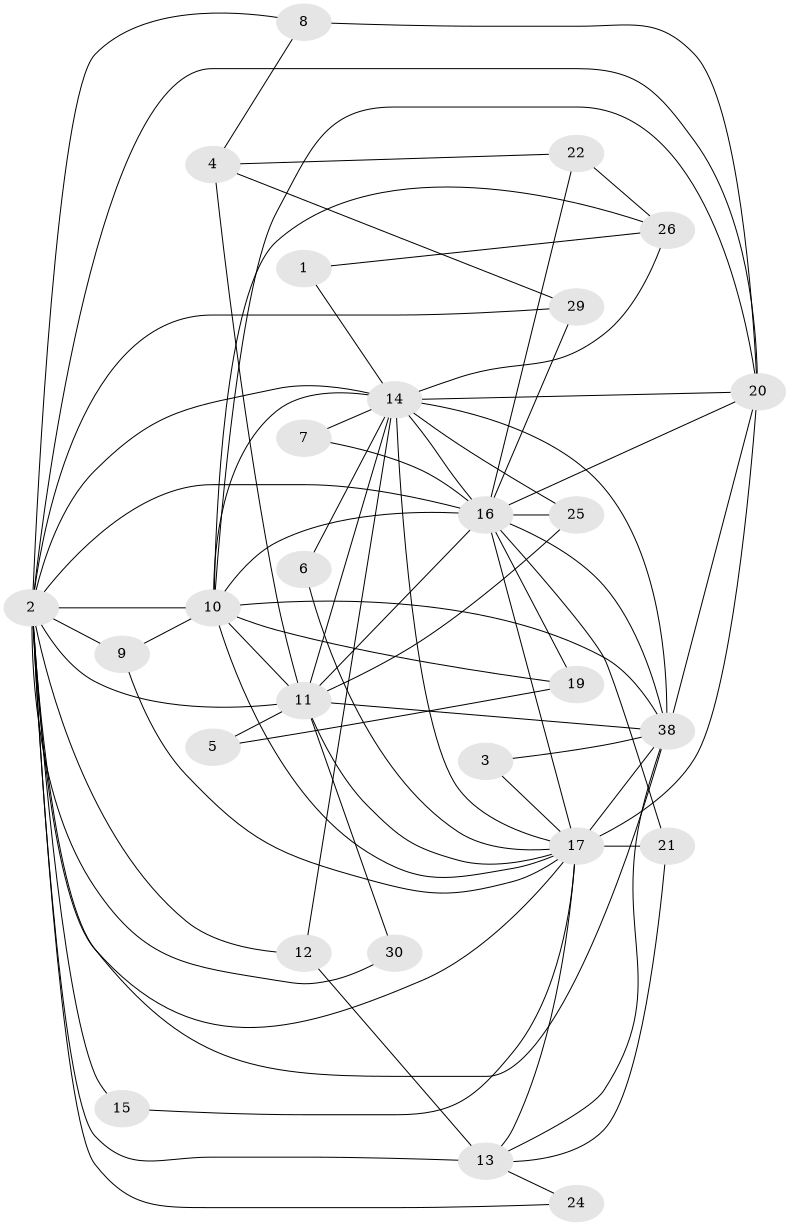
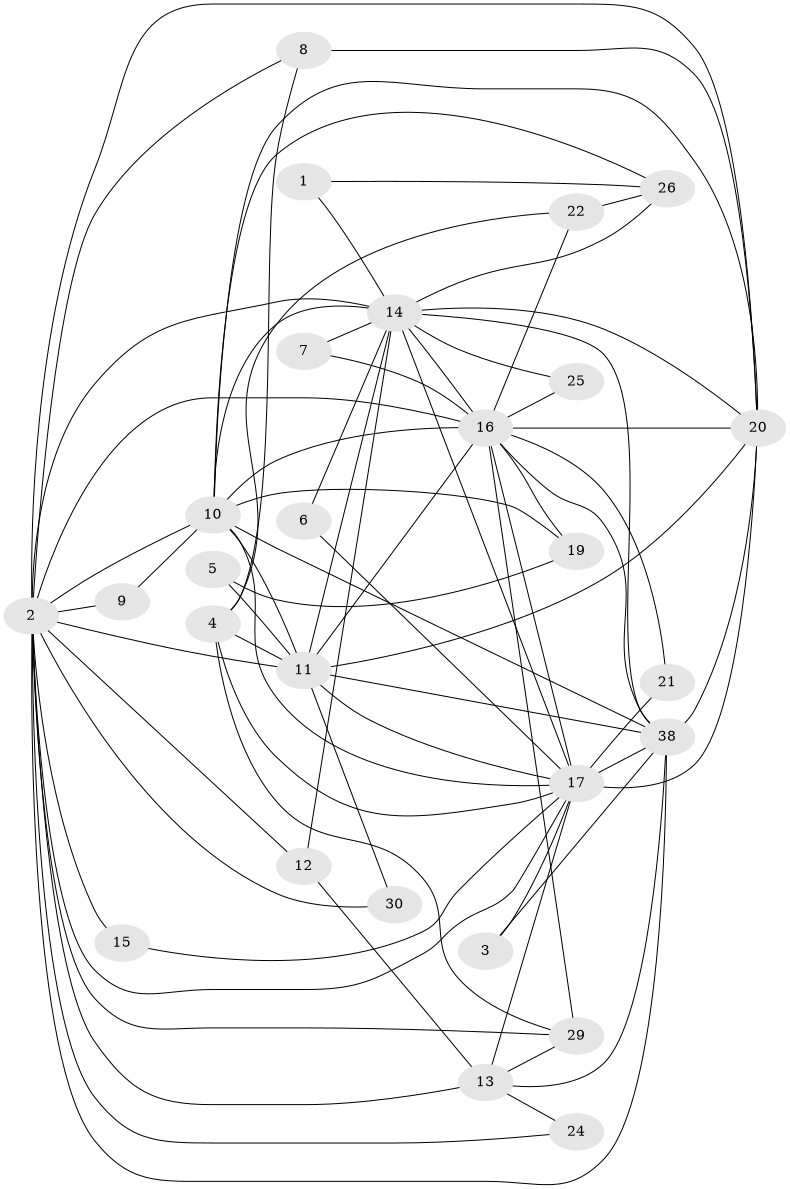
(450, 620) -> (563, 600)
(304, 860) -> (344, 803)
(637, 1049) -> (531, 1059)
